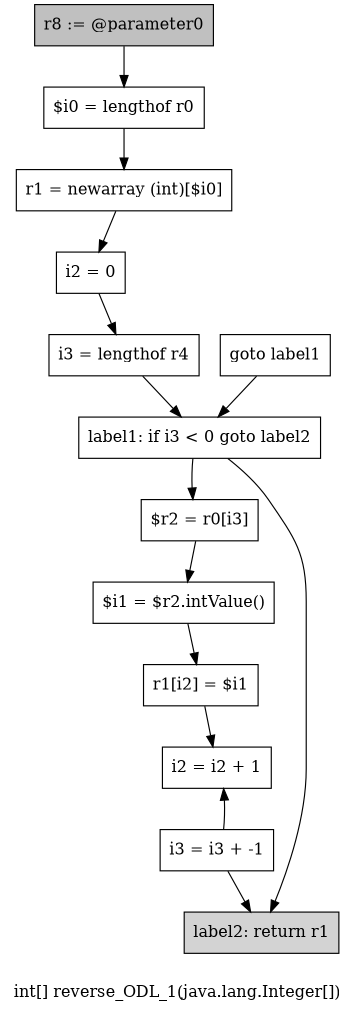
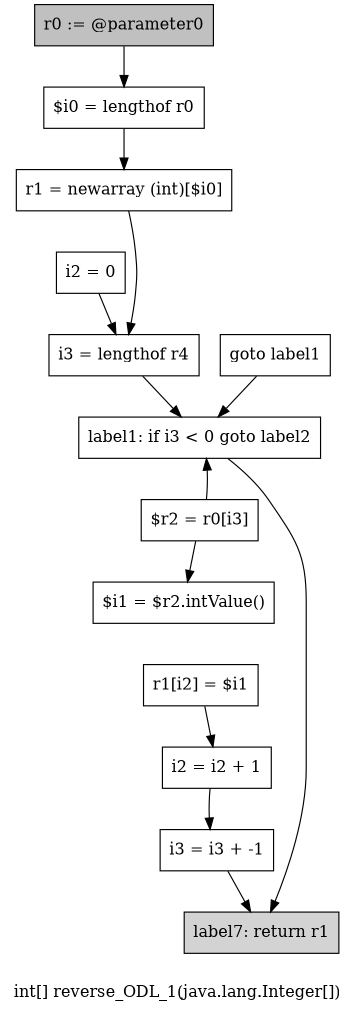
(124, 25) -> (124, 25)
(110, 226) -> (137, 267)
(192, 473) -> (207, 485)
(191, 638) -> none
(225, 815) -> (209, 803)
(262, 933) -> (262, 933)
